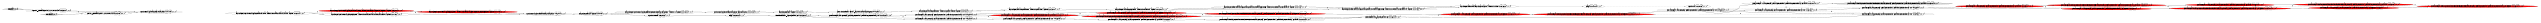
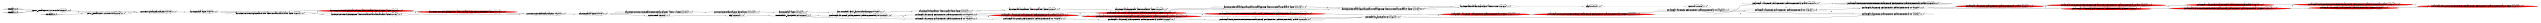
none -> (204, 12)
none -> (13, 13)
